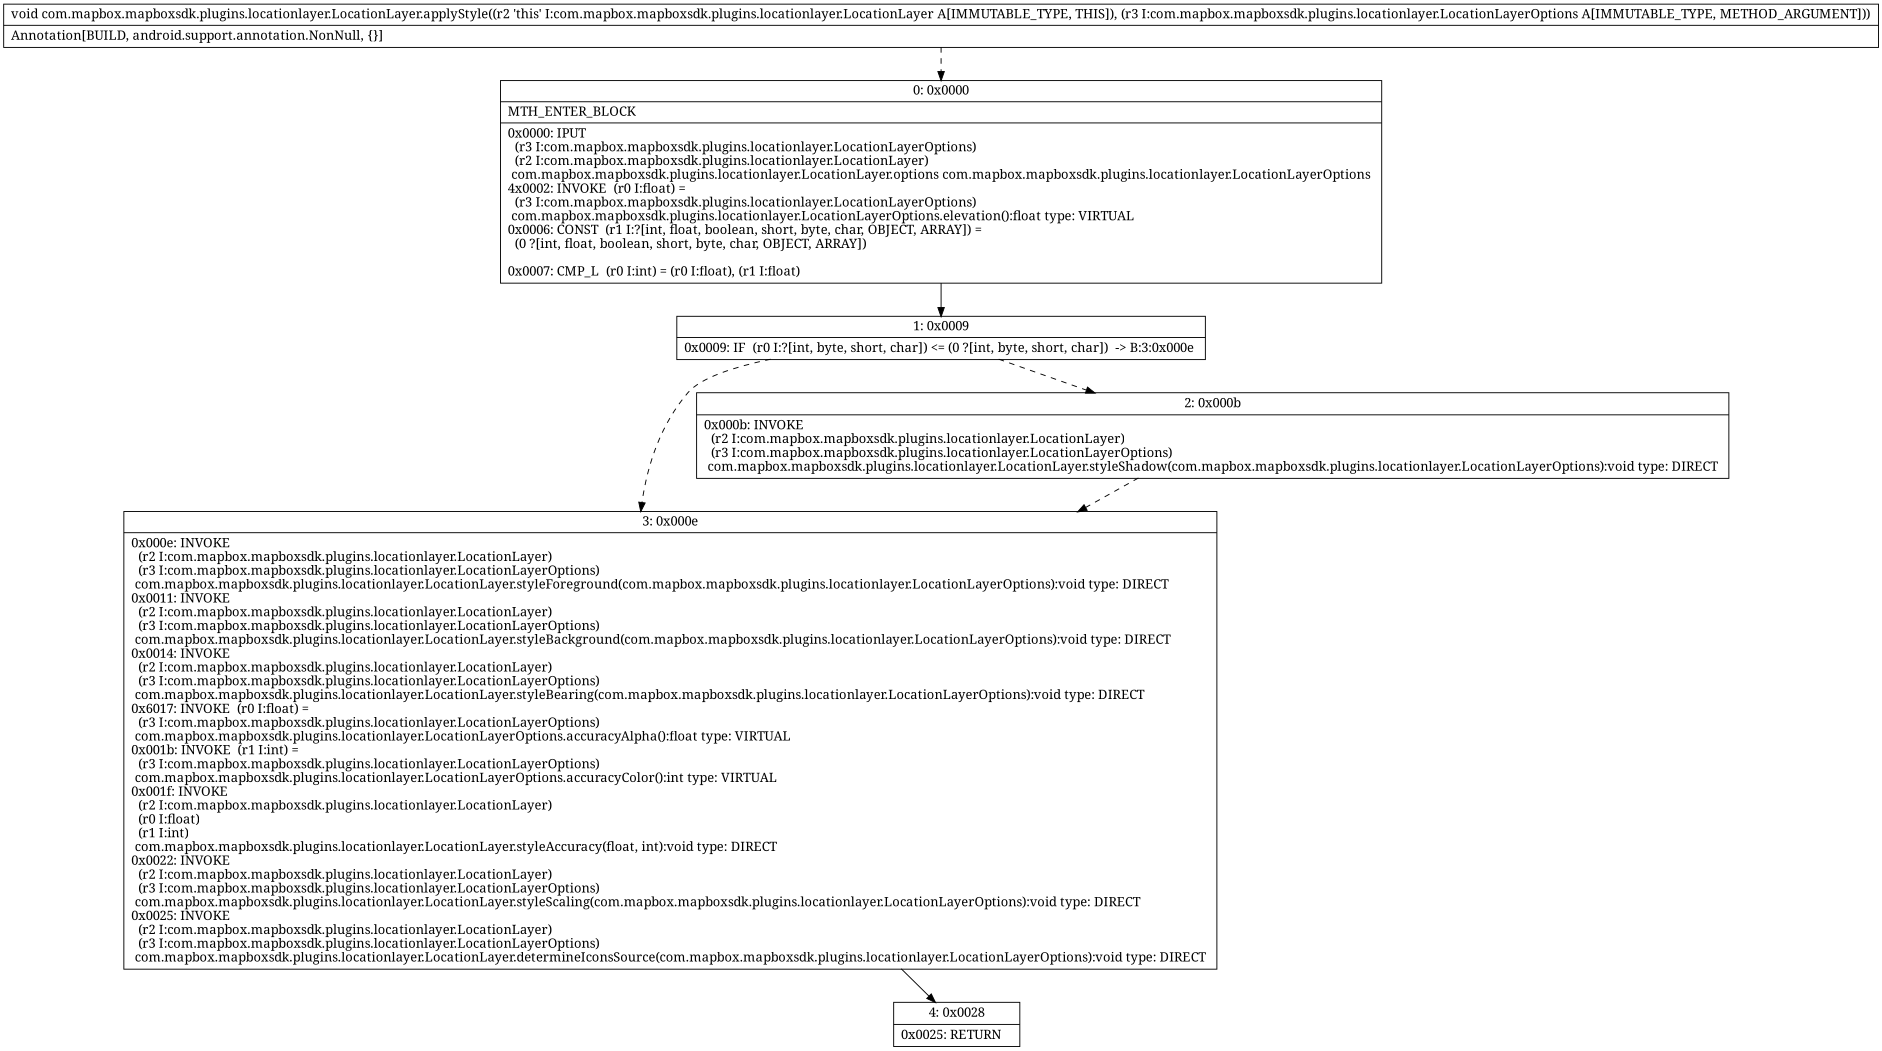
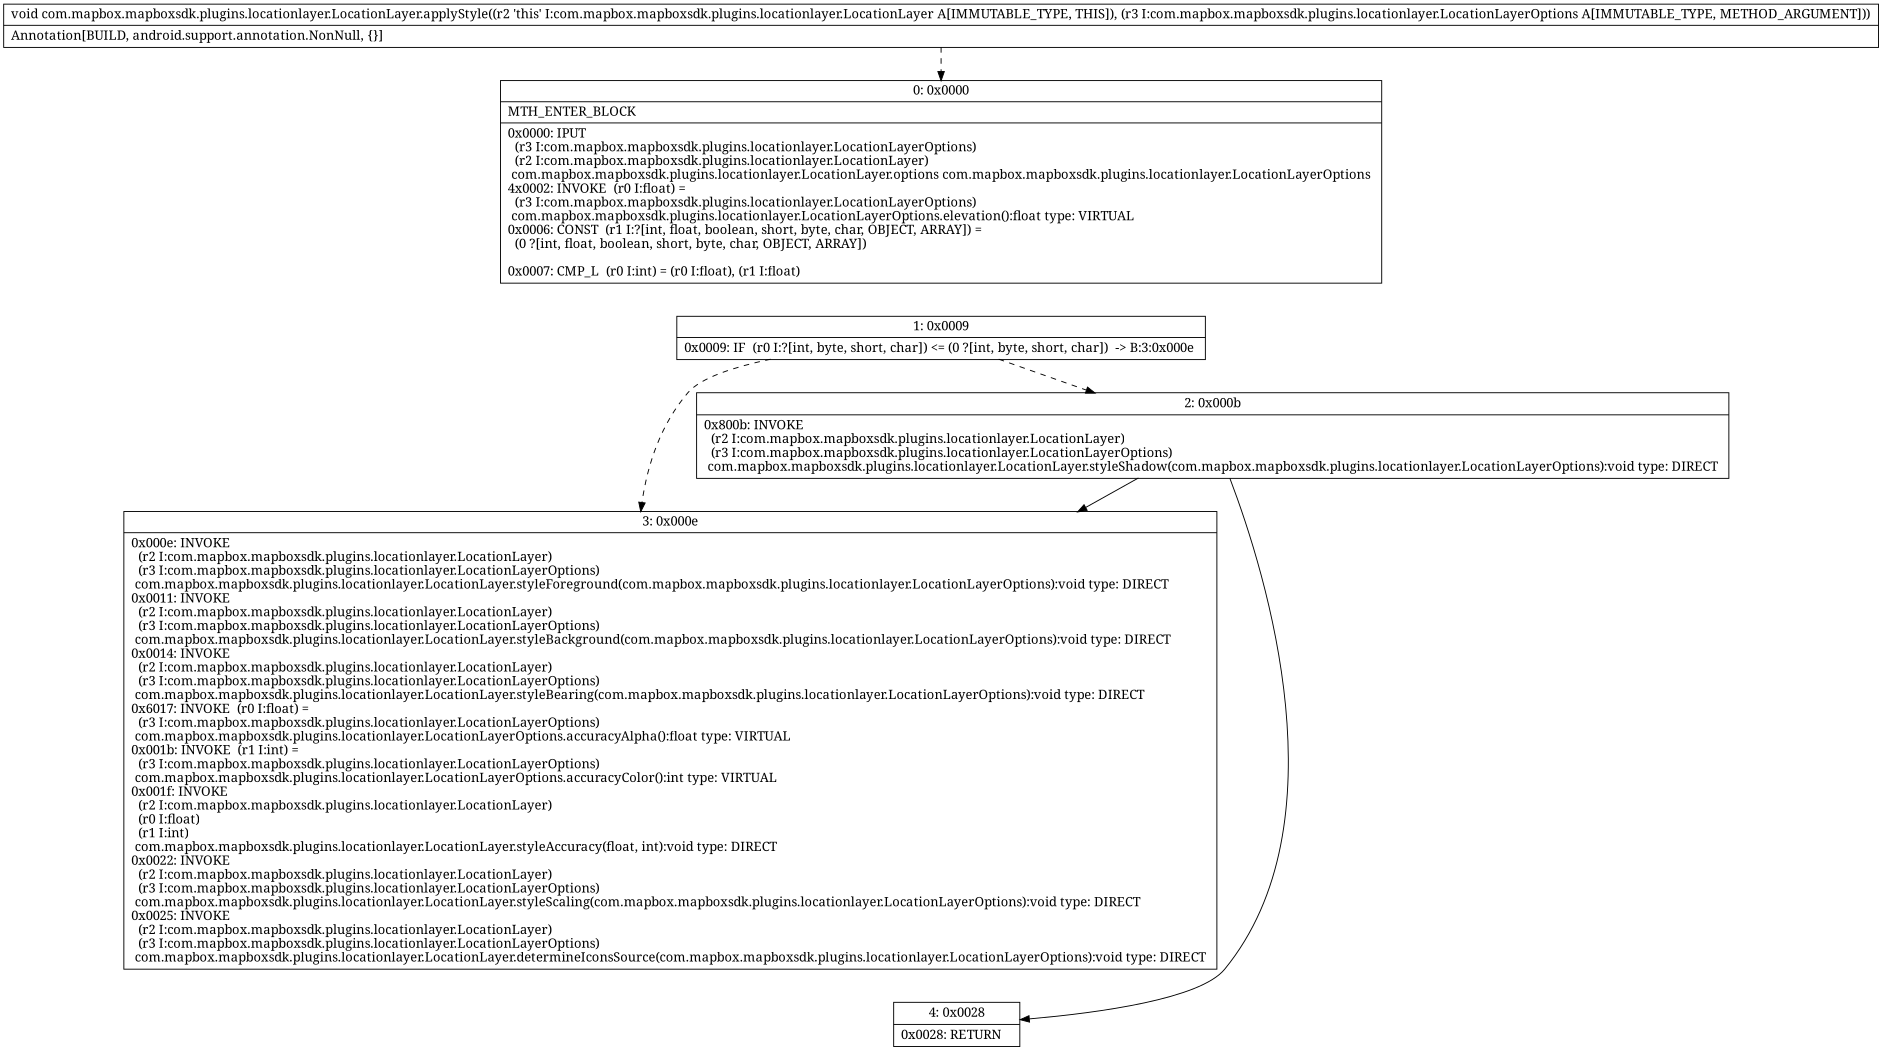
(941, 295) -> none
(757, 425) -> (757, 425)
(1112, 493) -> (1112, 493)
(915, 982) -> (1282, 829)
(957, 1035) -> (957, 1035)
